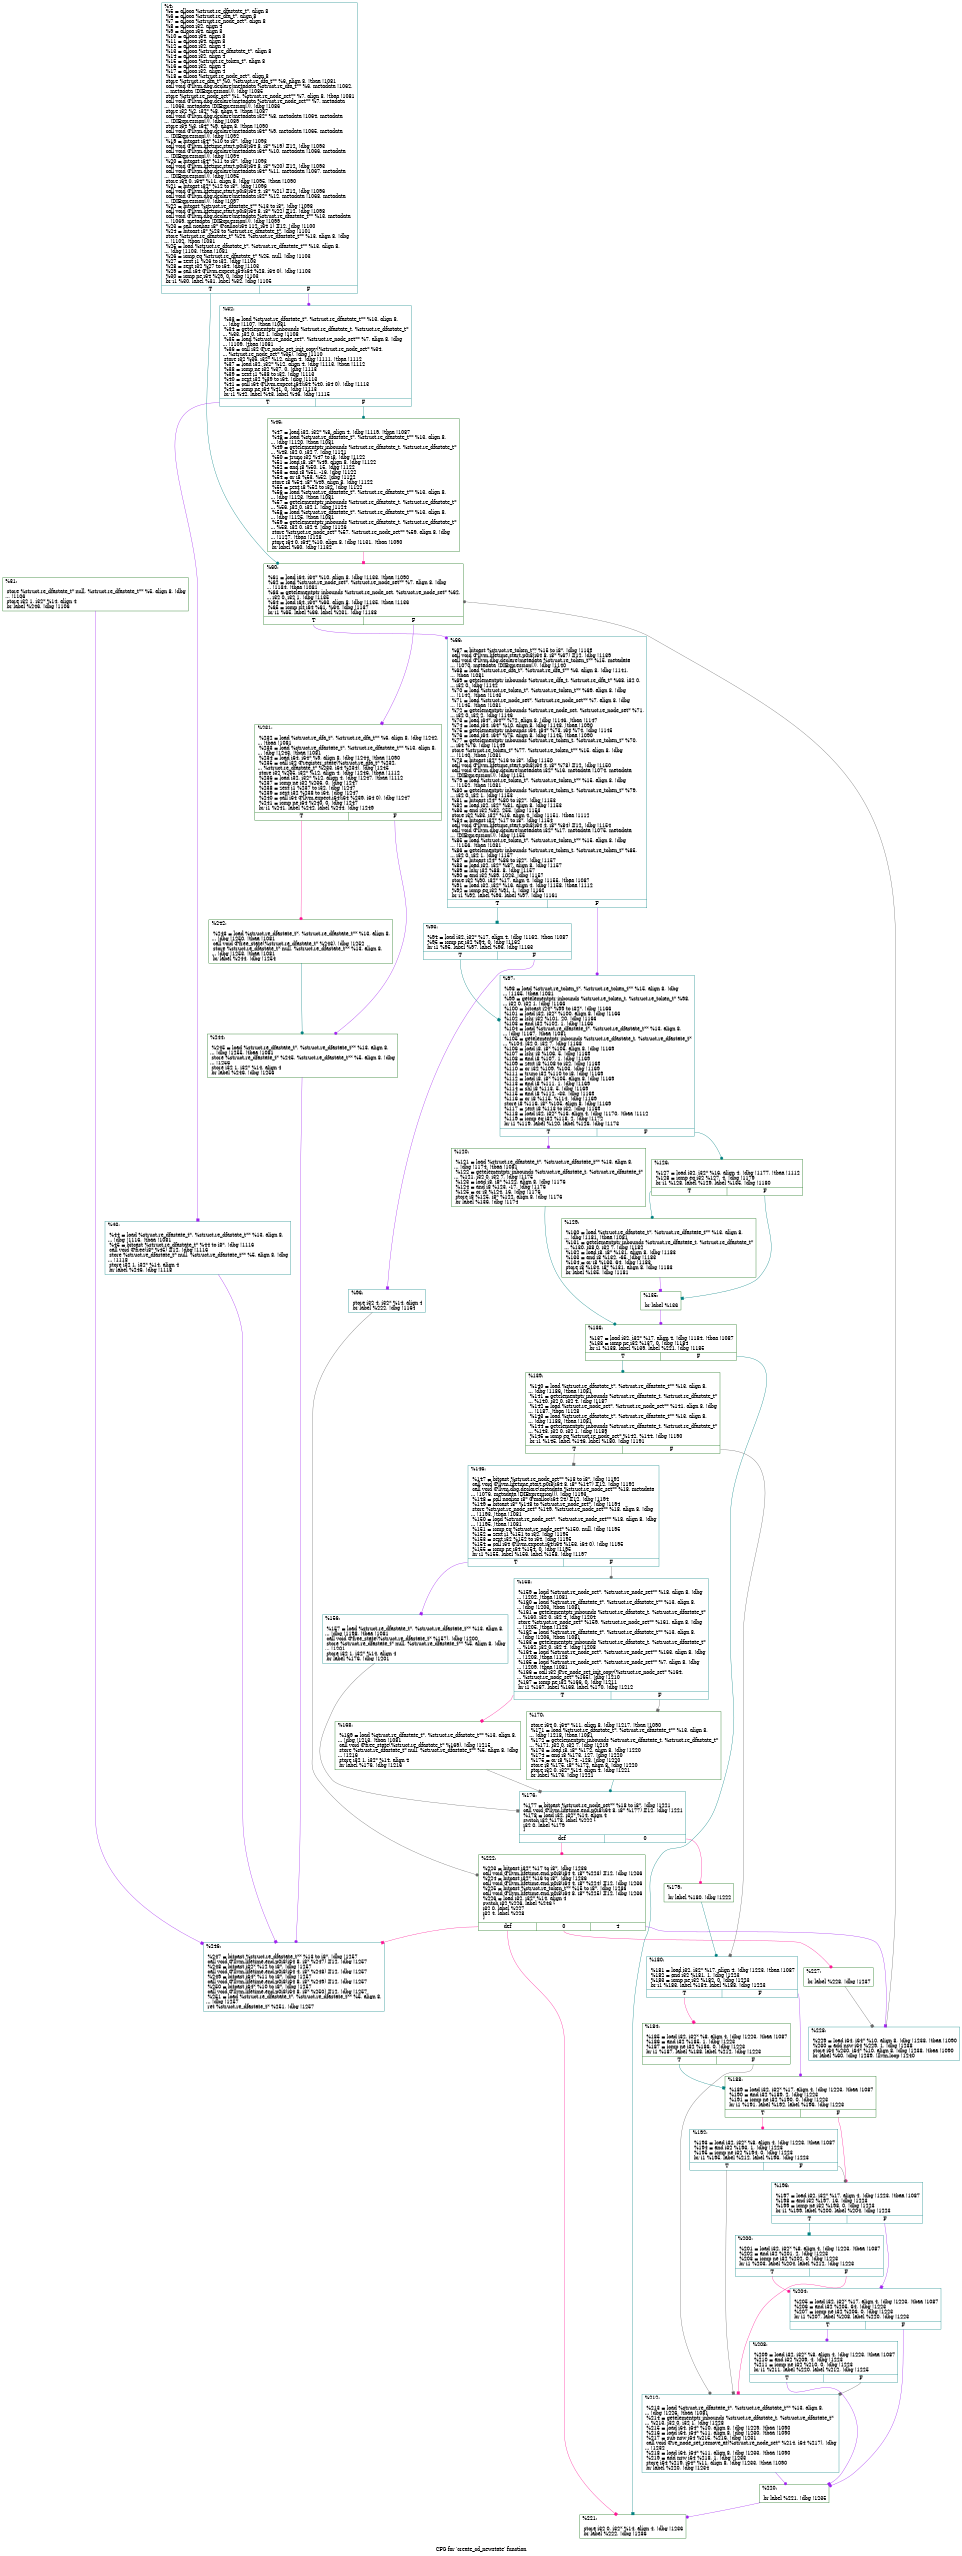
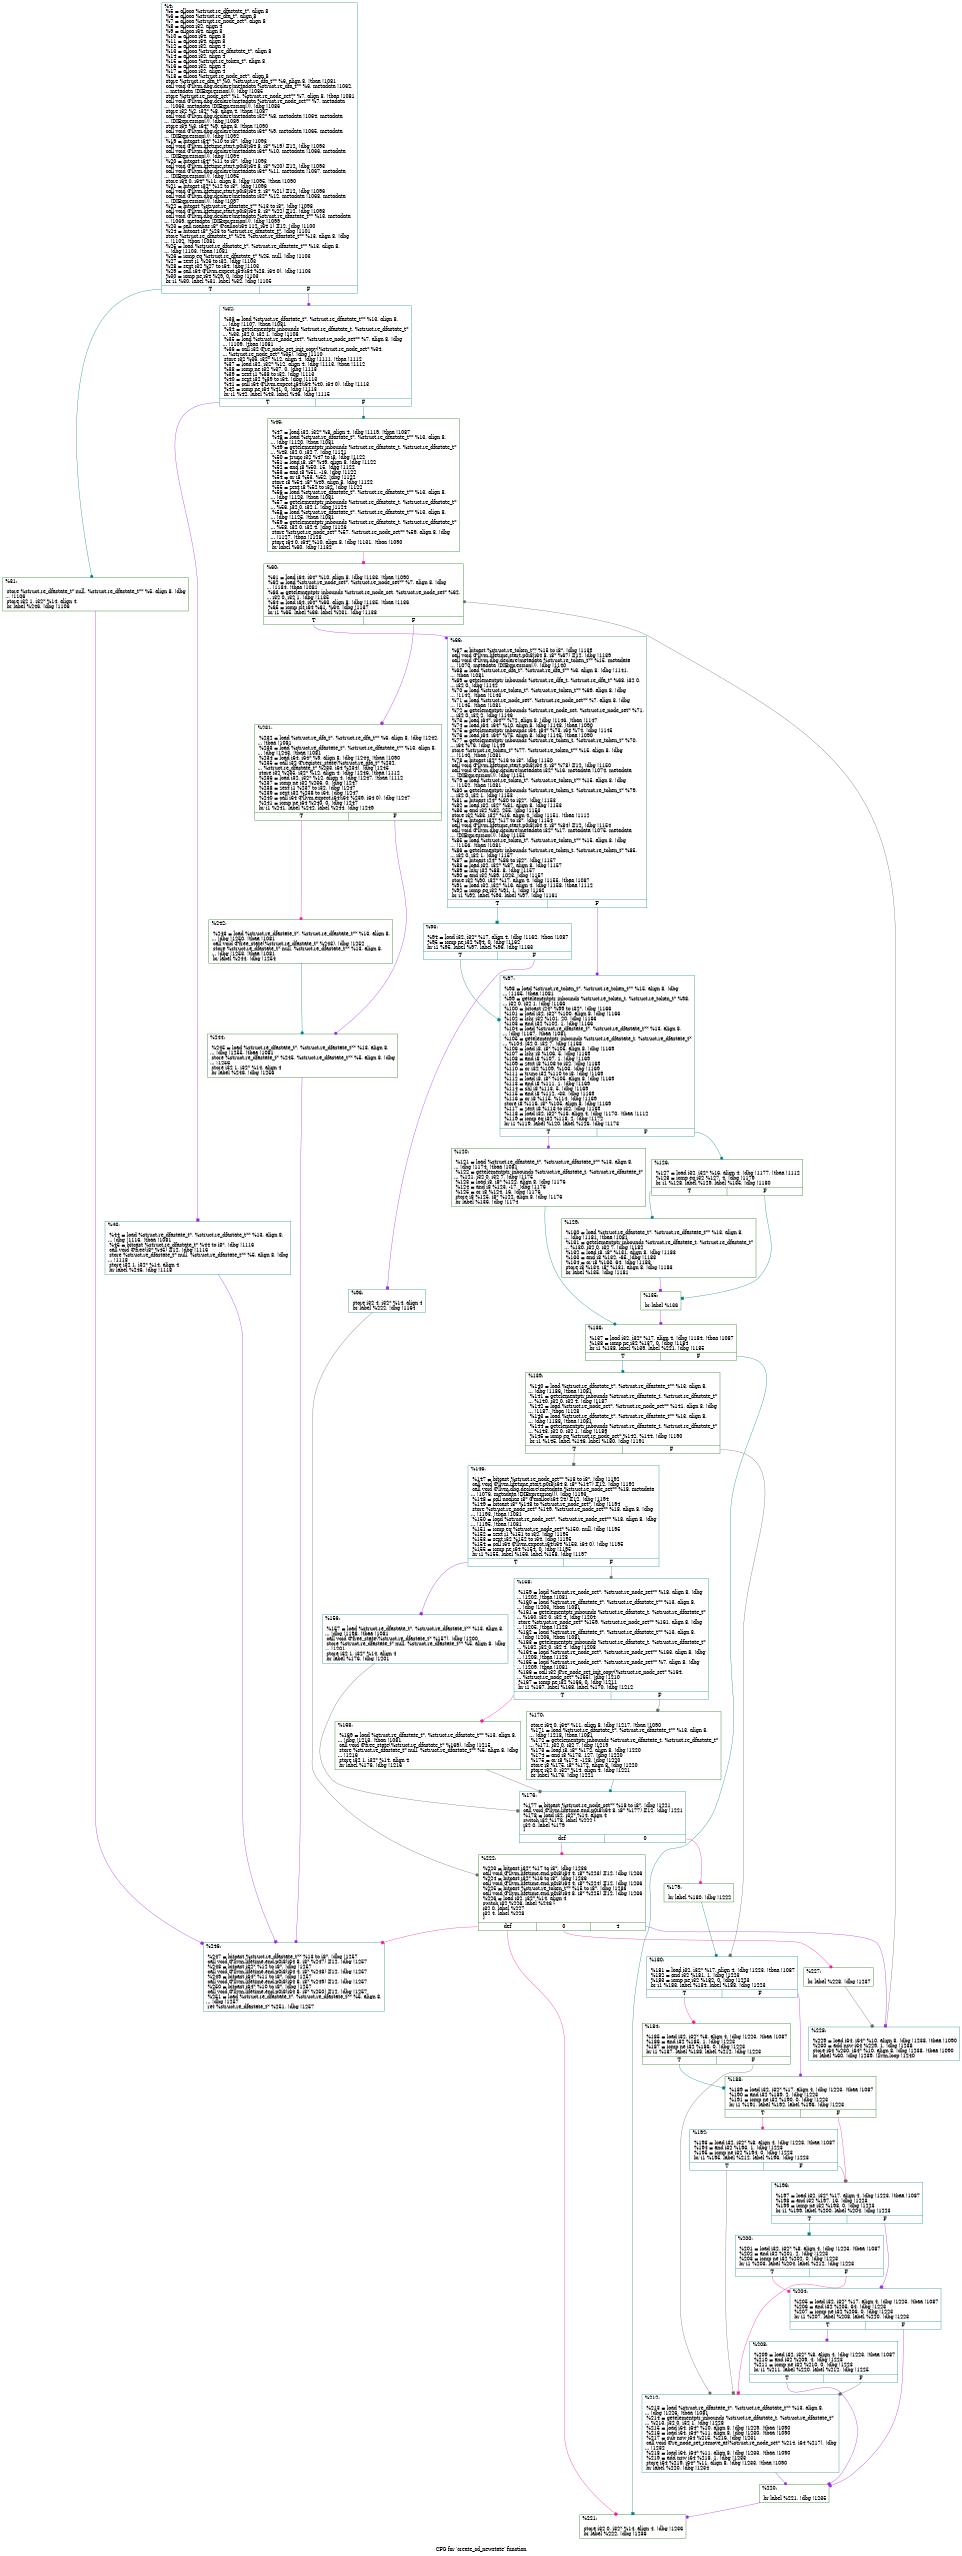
(209, 438) -> (77, 412)
(604, 1248) -> (604, 1248)
